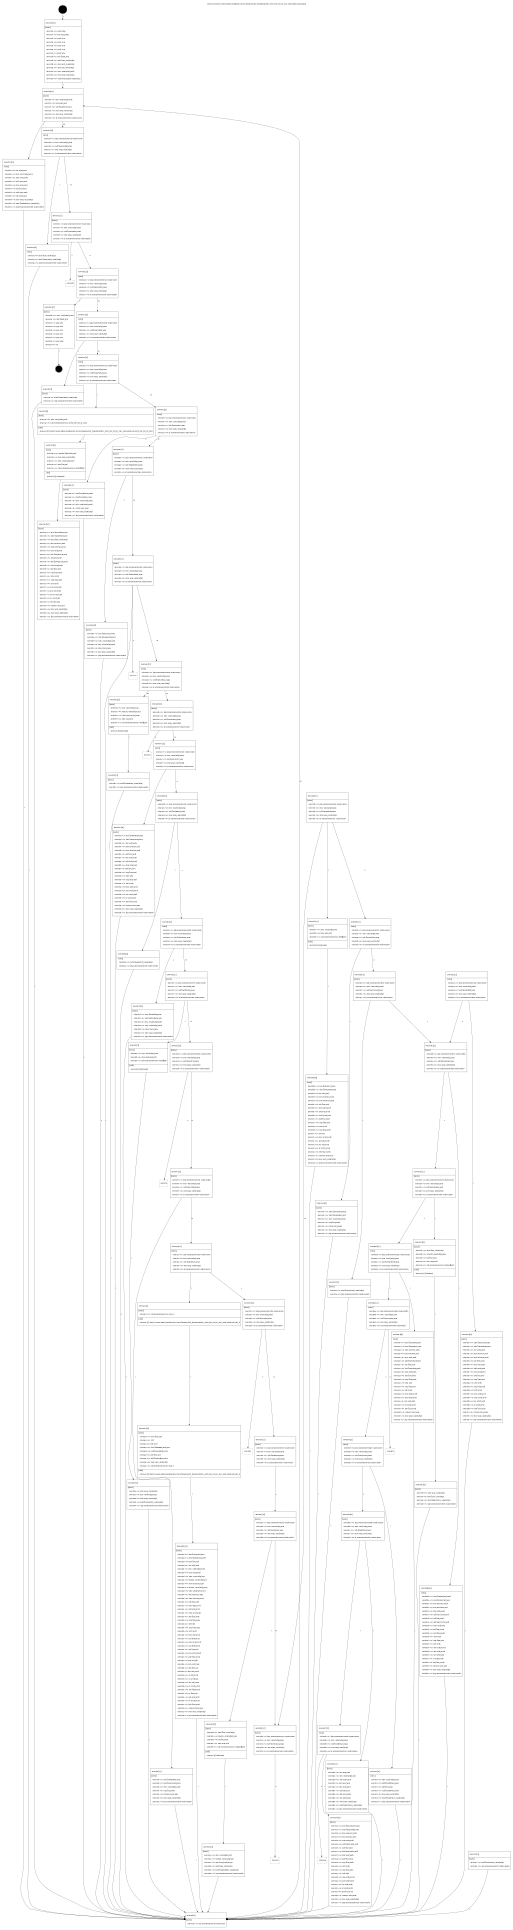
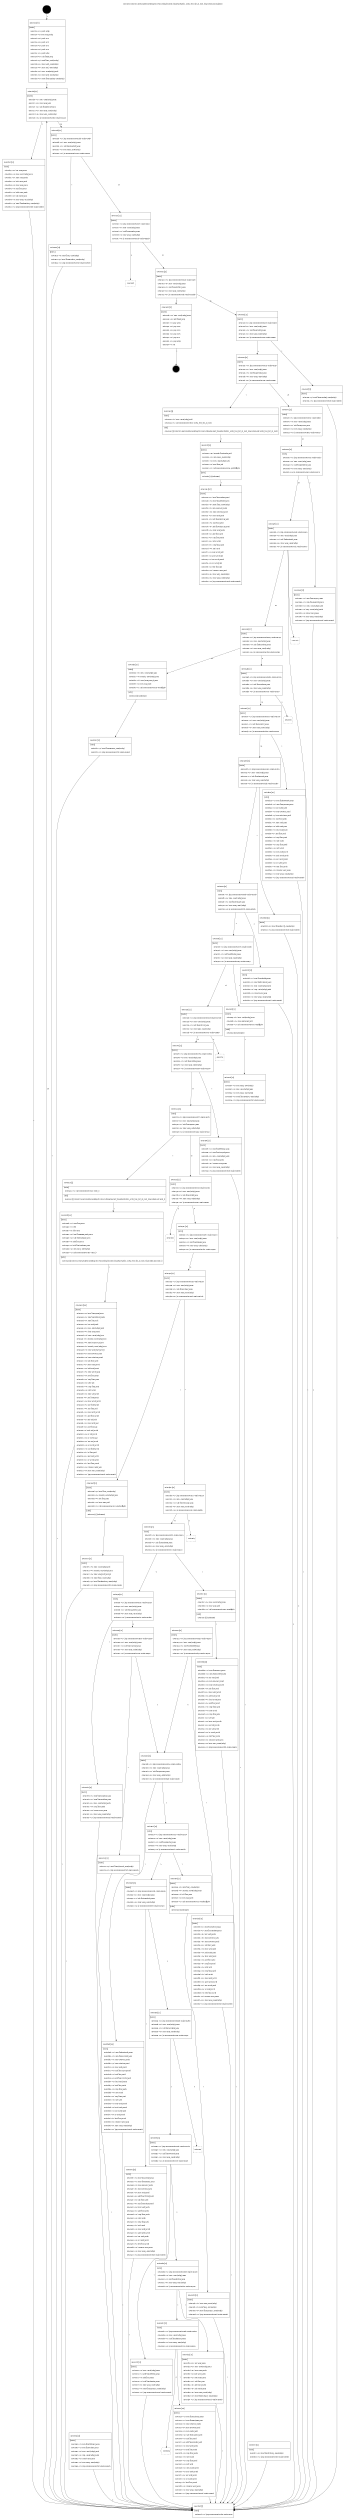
(111, 442) -> none
(304, 1273) -> (174, 1518)
